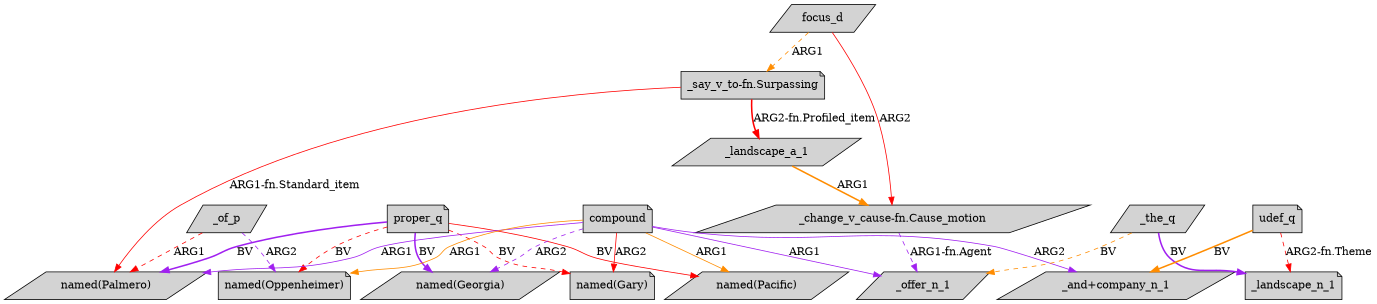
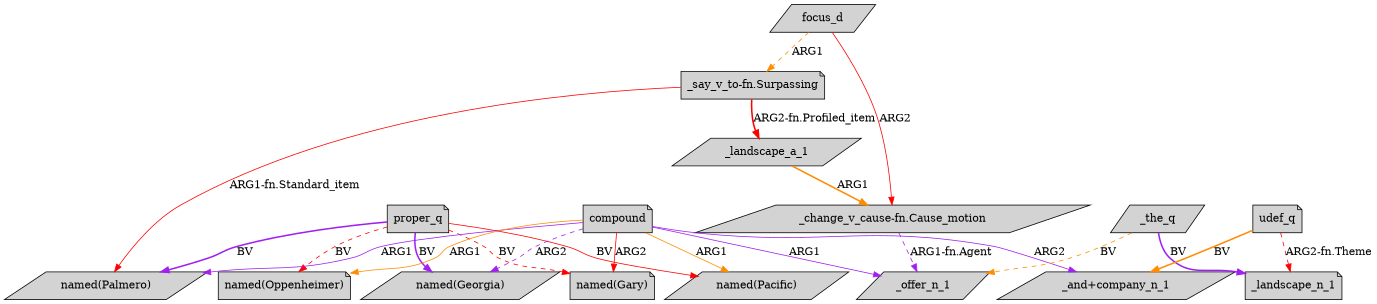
(227, 219) -> none
